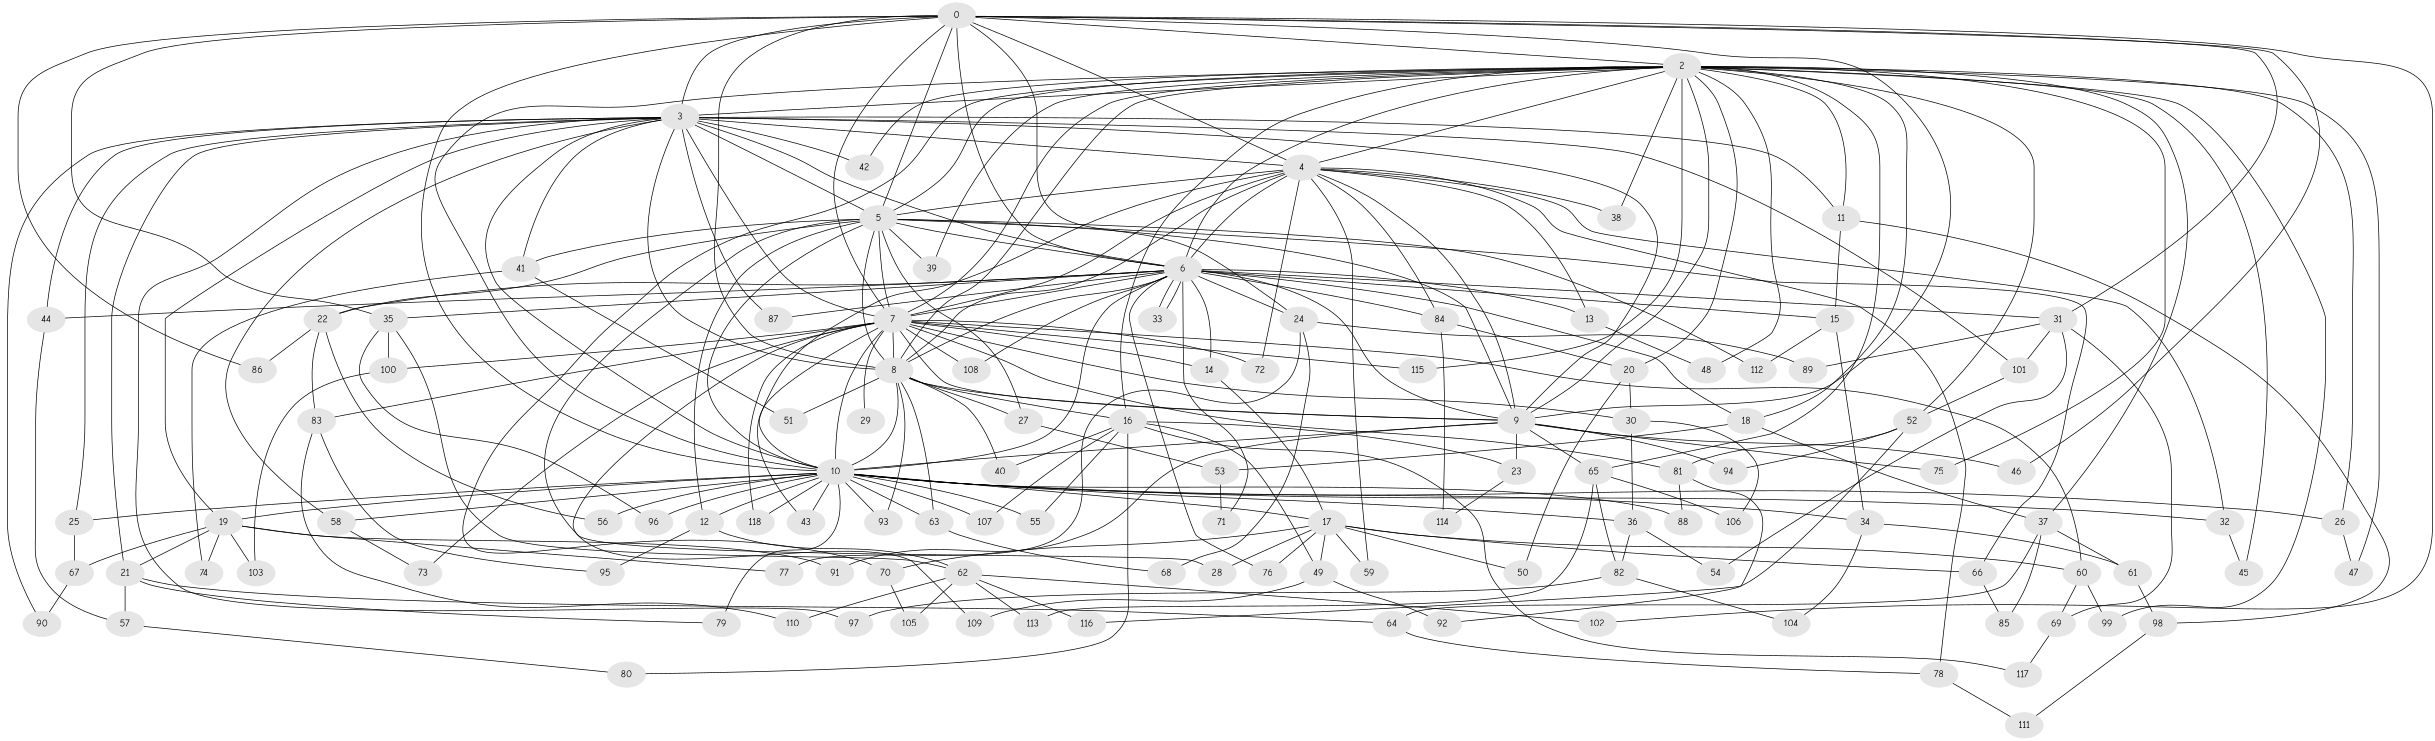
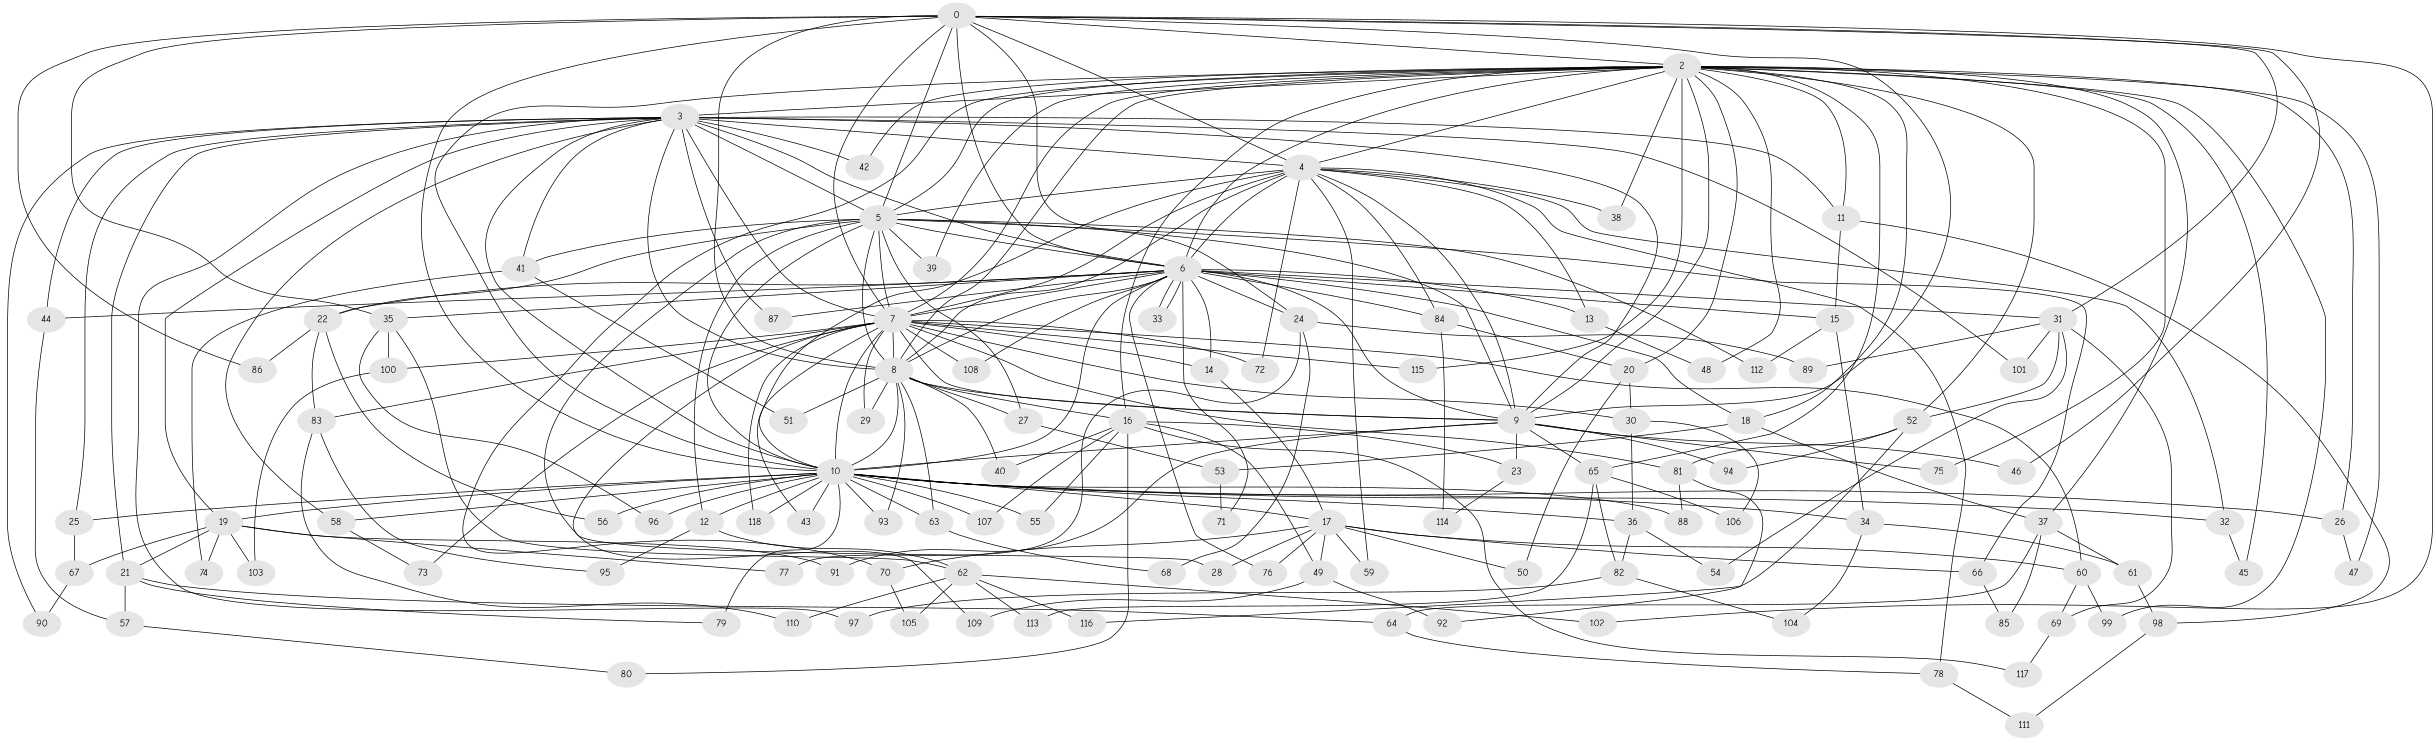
(728, 44) -> none
none -> (880, 396)
(1966, 396) -> (2014, 395)
